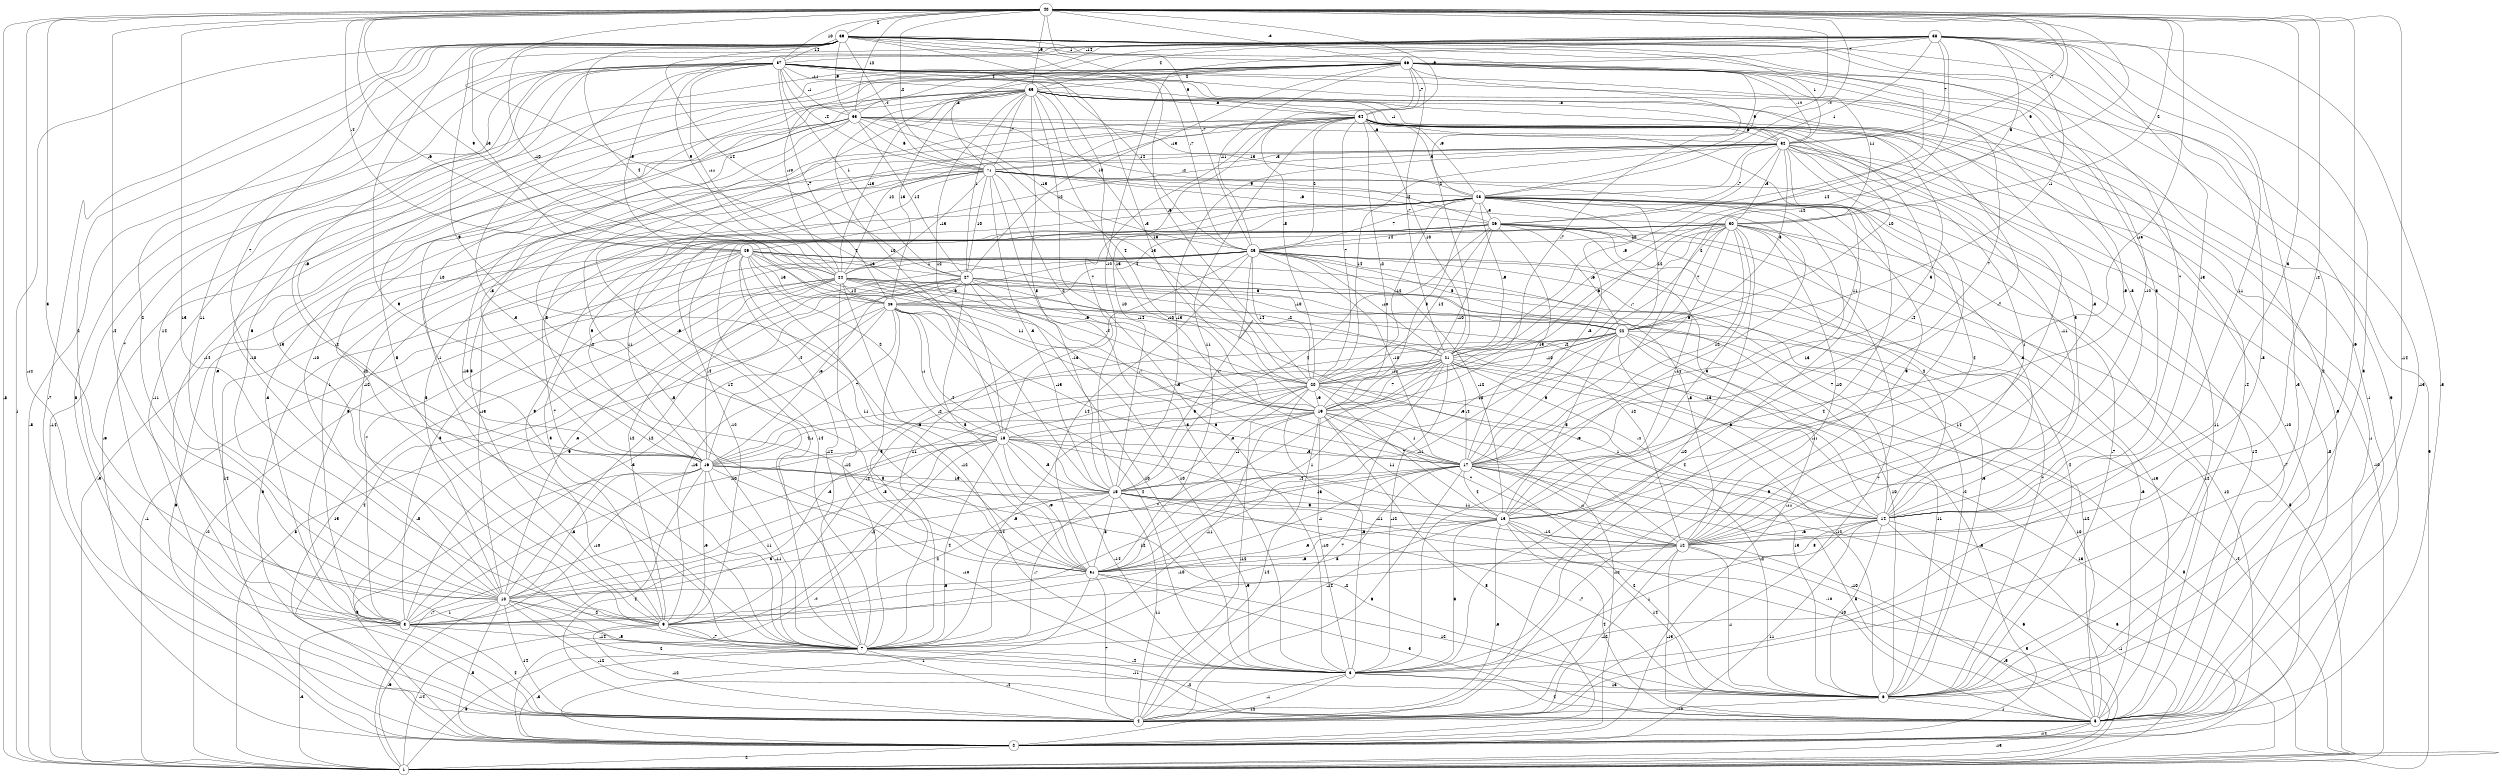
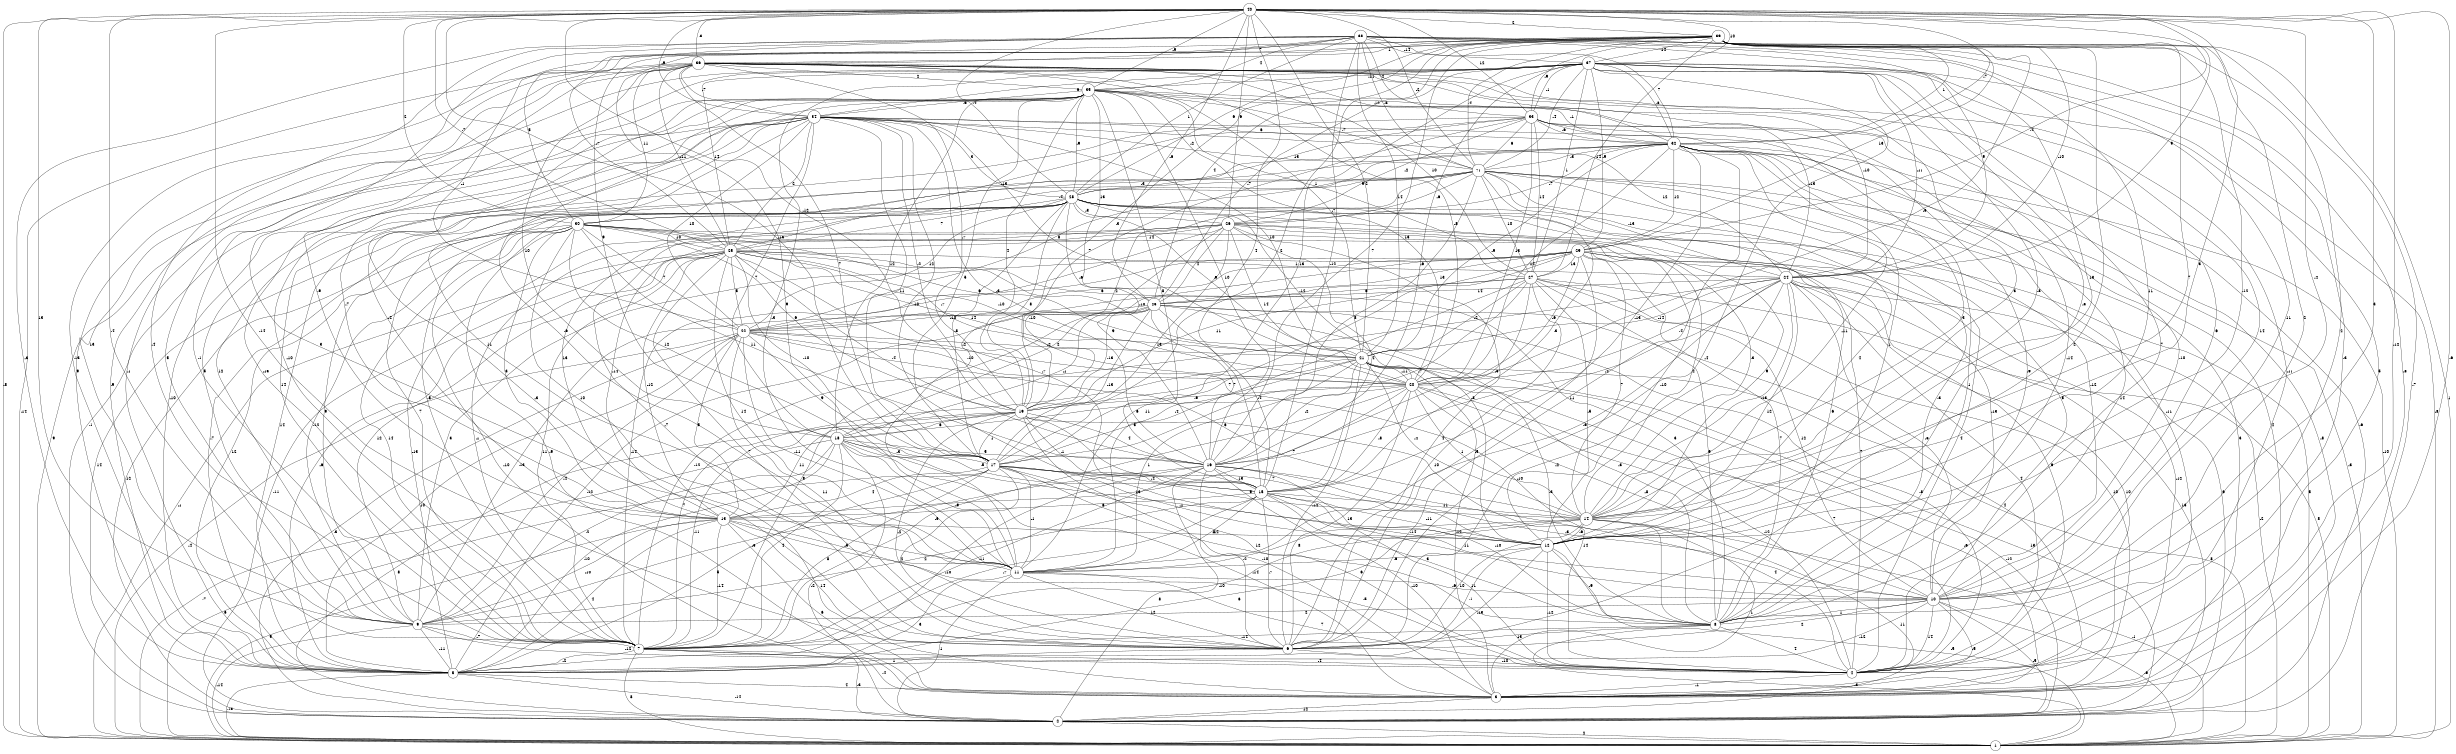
(1174, 144) -> (1192, 144)
(1092, 573) -> (1017, 573)
none -> (1113, 590)
(1617, 688) -> (1501, 636)
